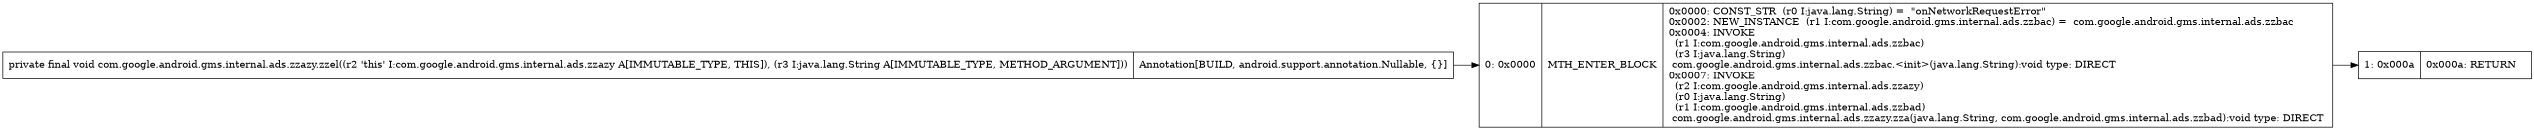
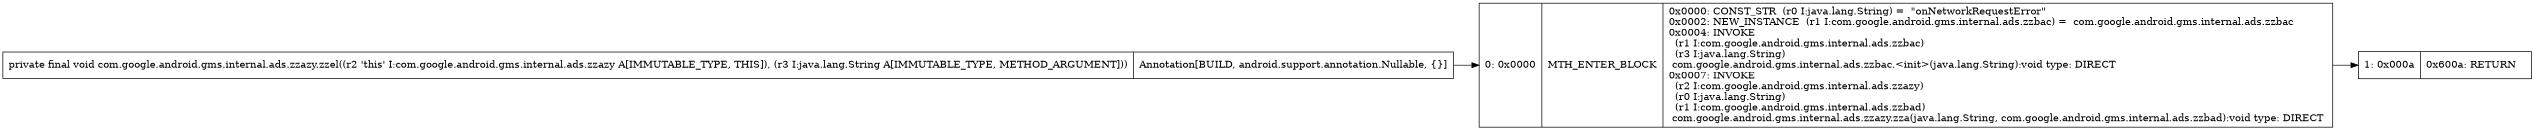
(2476, 65) -> (2476, 65)
